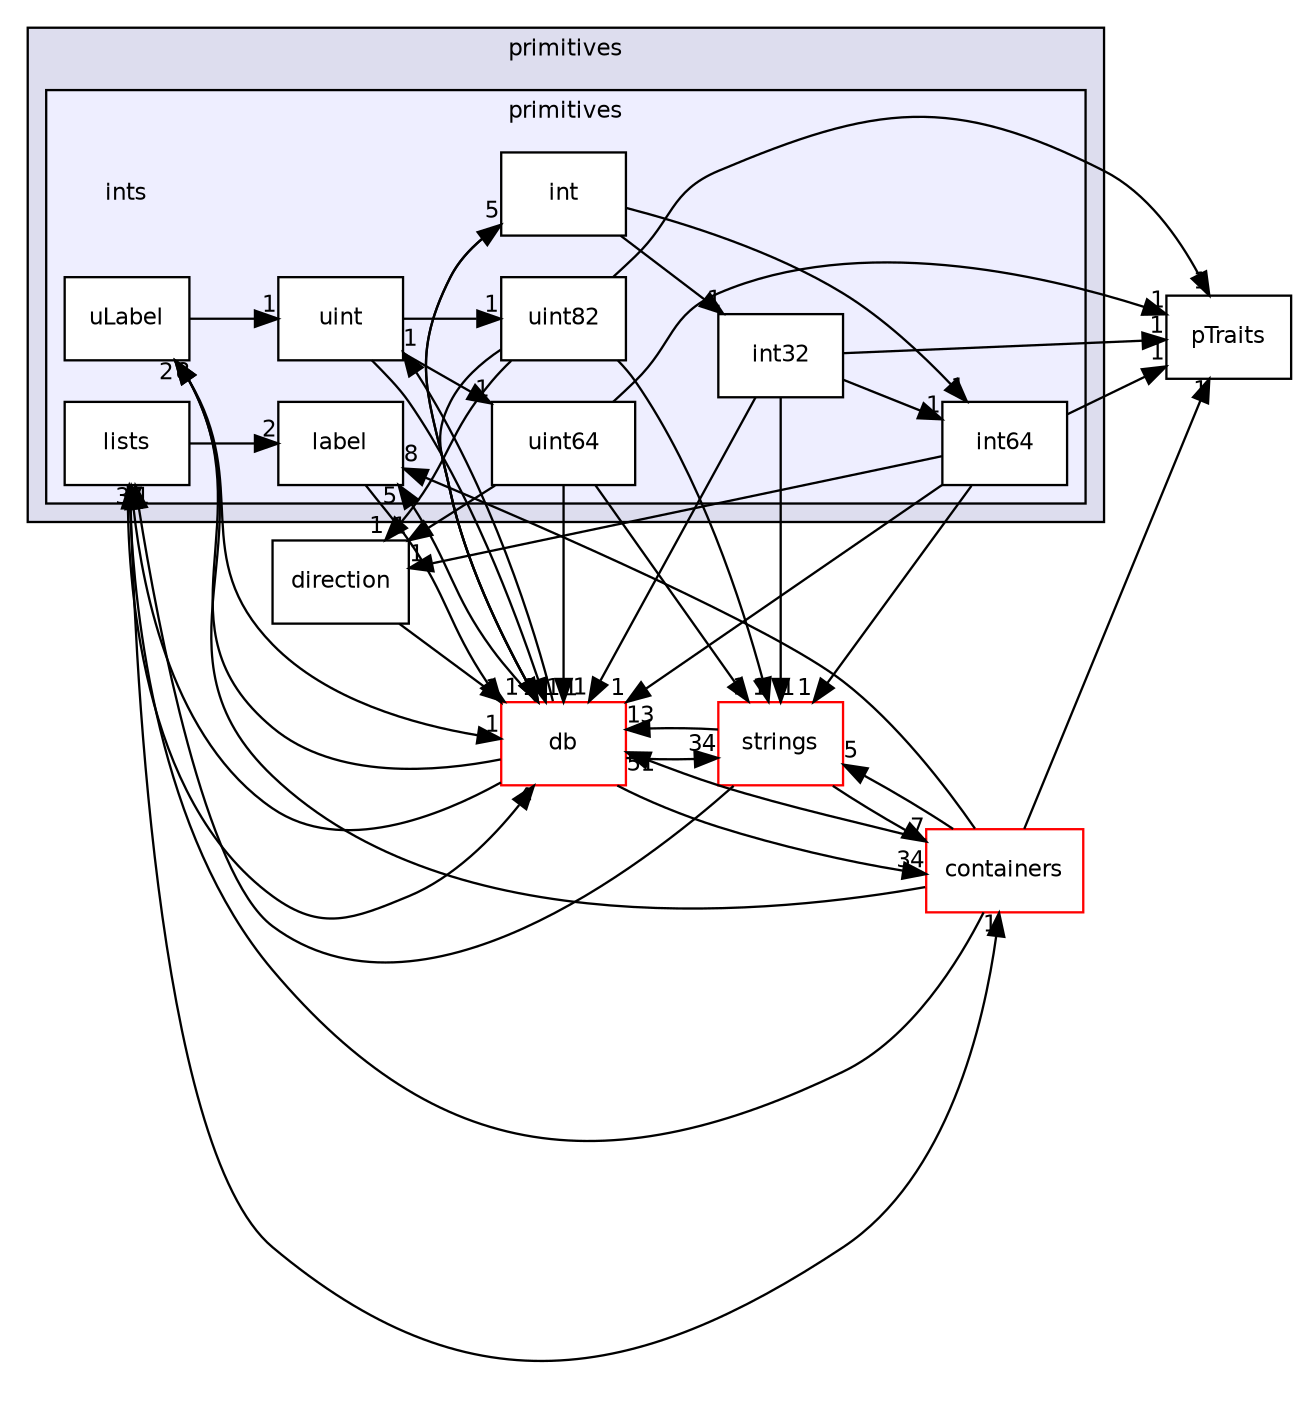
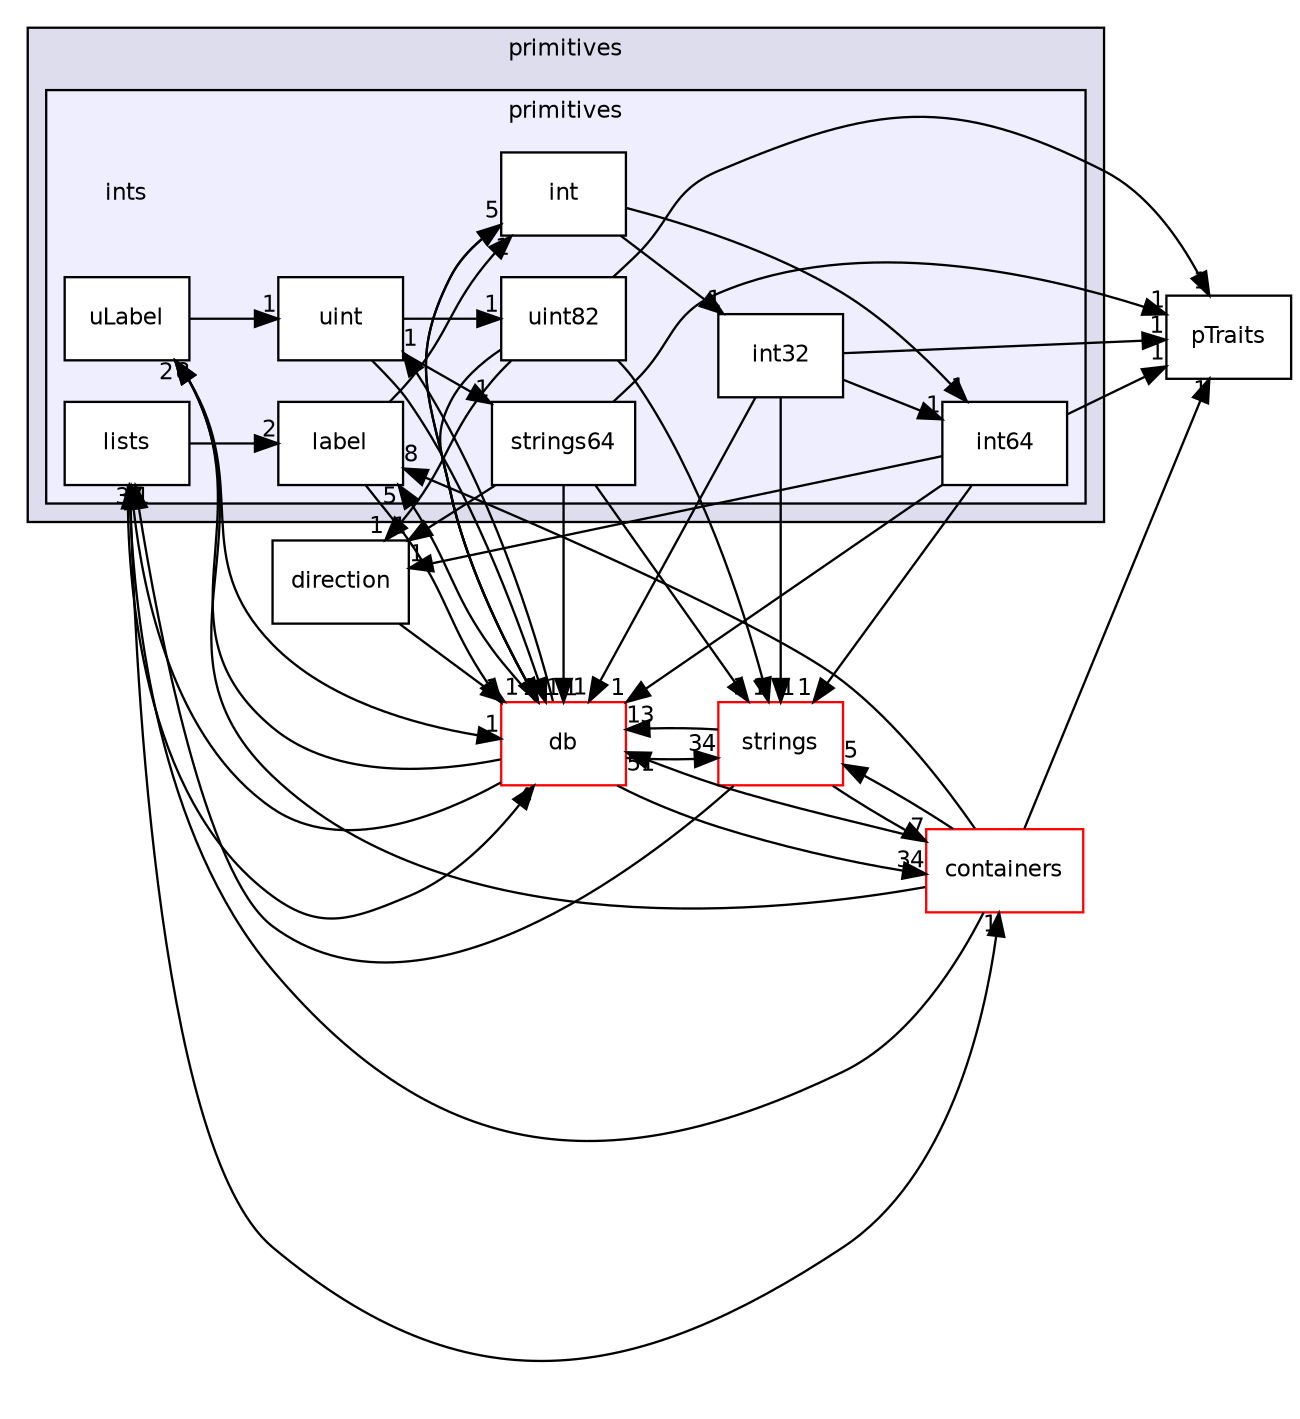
none -> (460, 301)
(564, 443) -> (564, 443)
